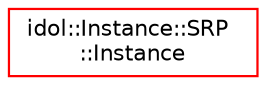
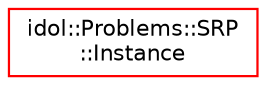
(133, 43) -> (133, 43)
